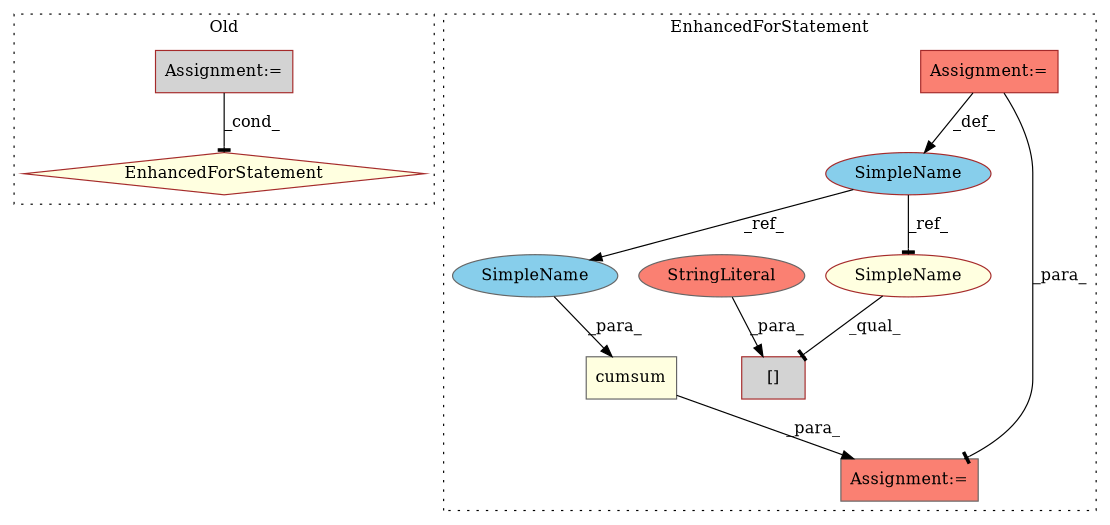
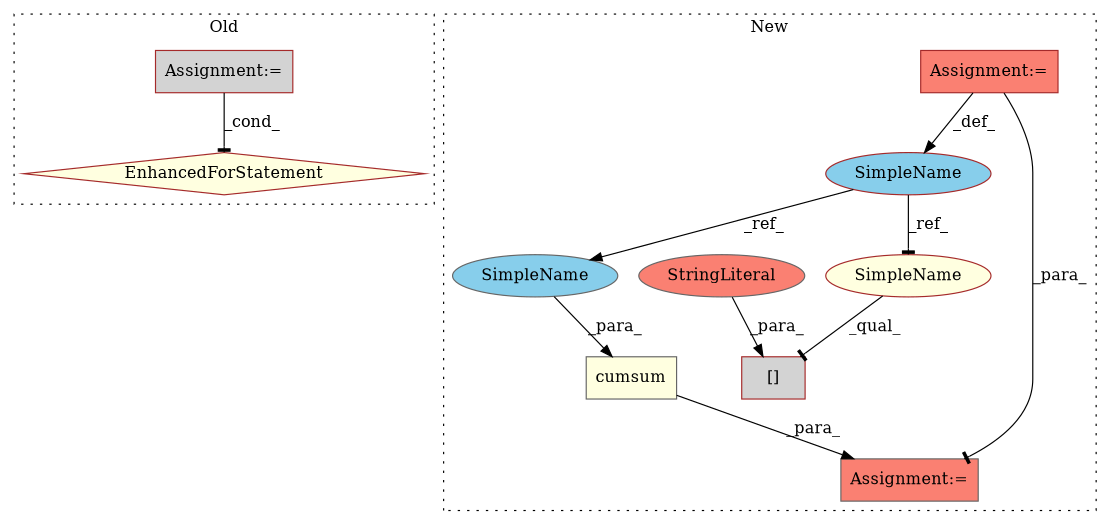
(770, 28) -> (770, 28)
